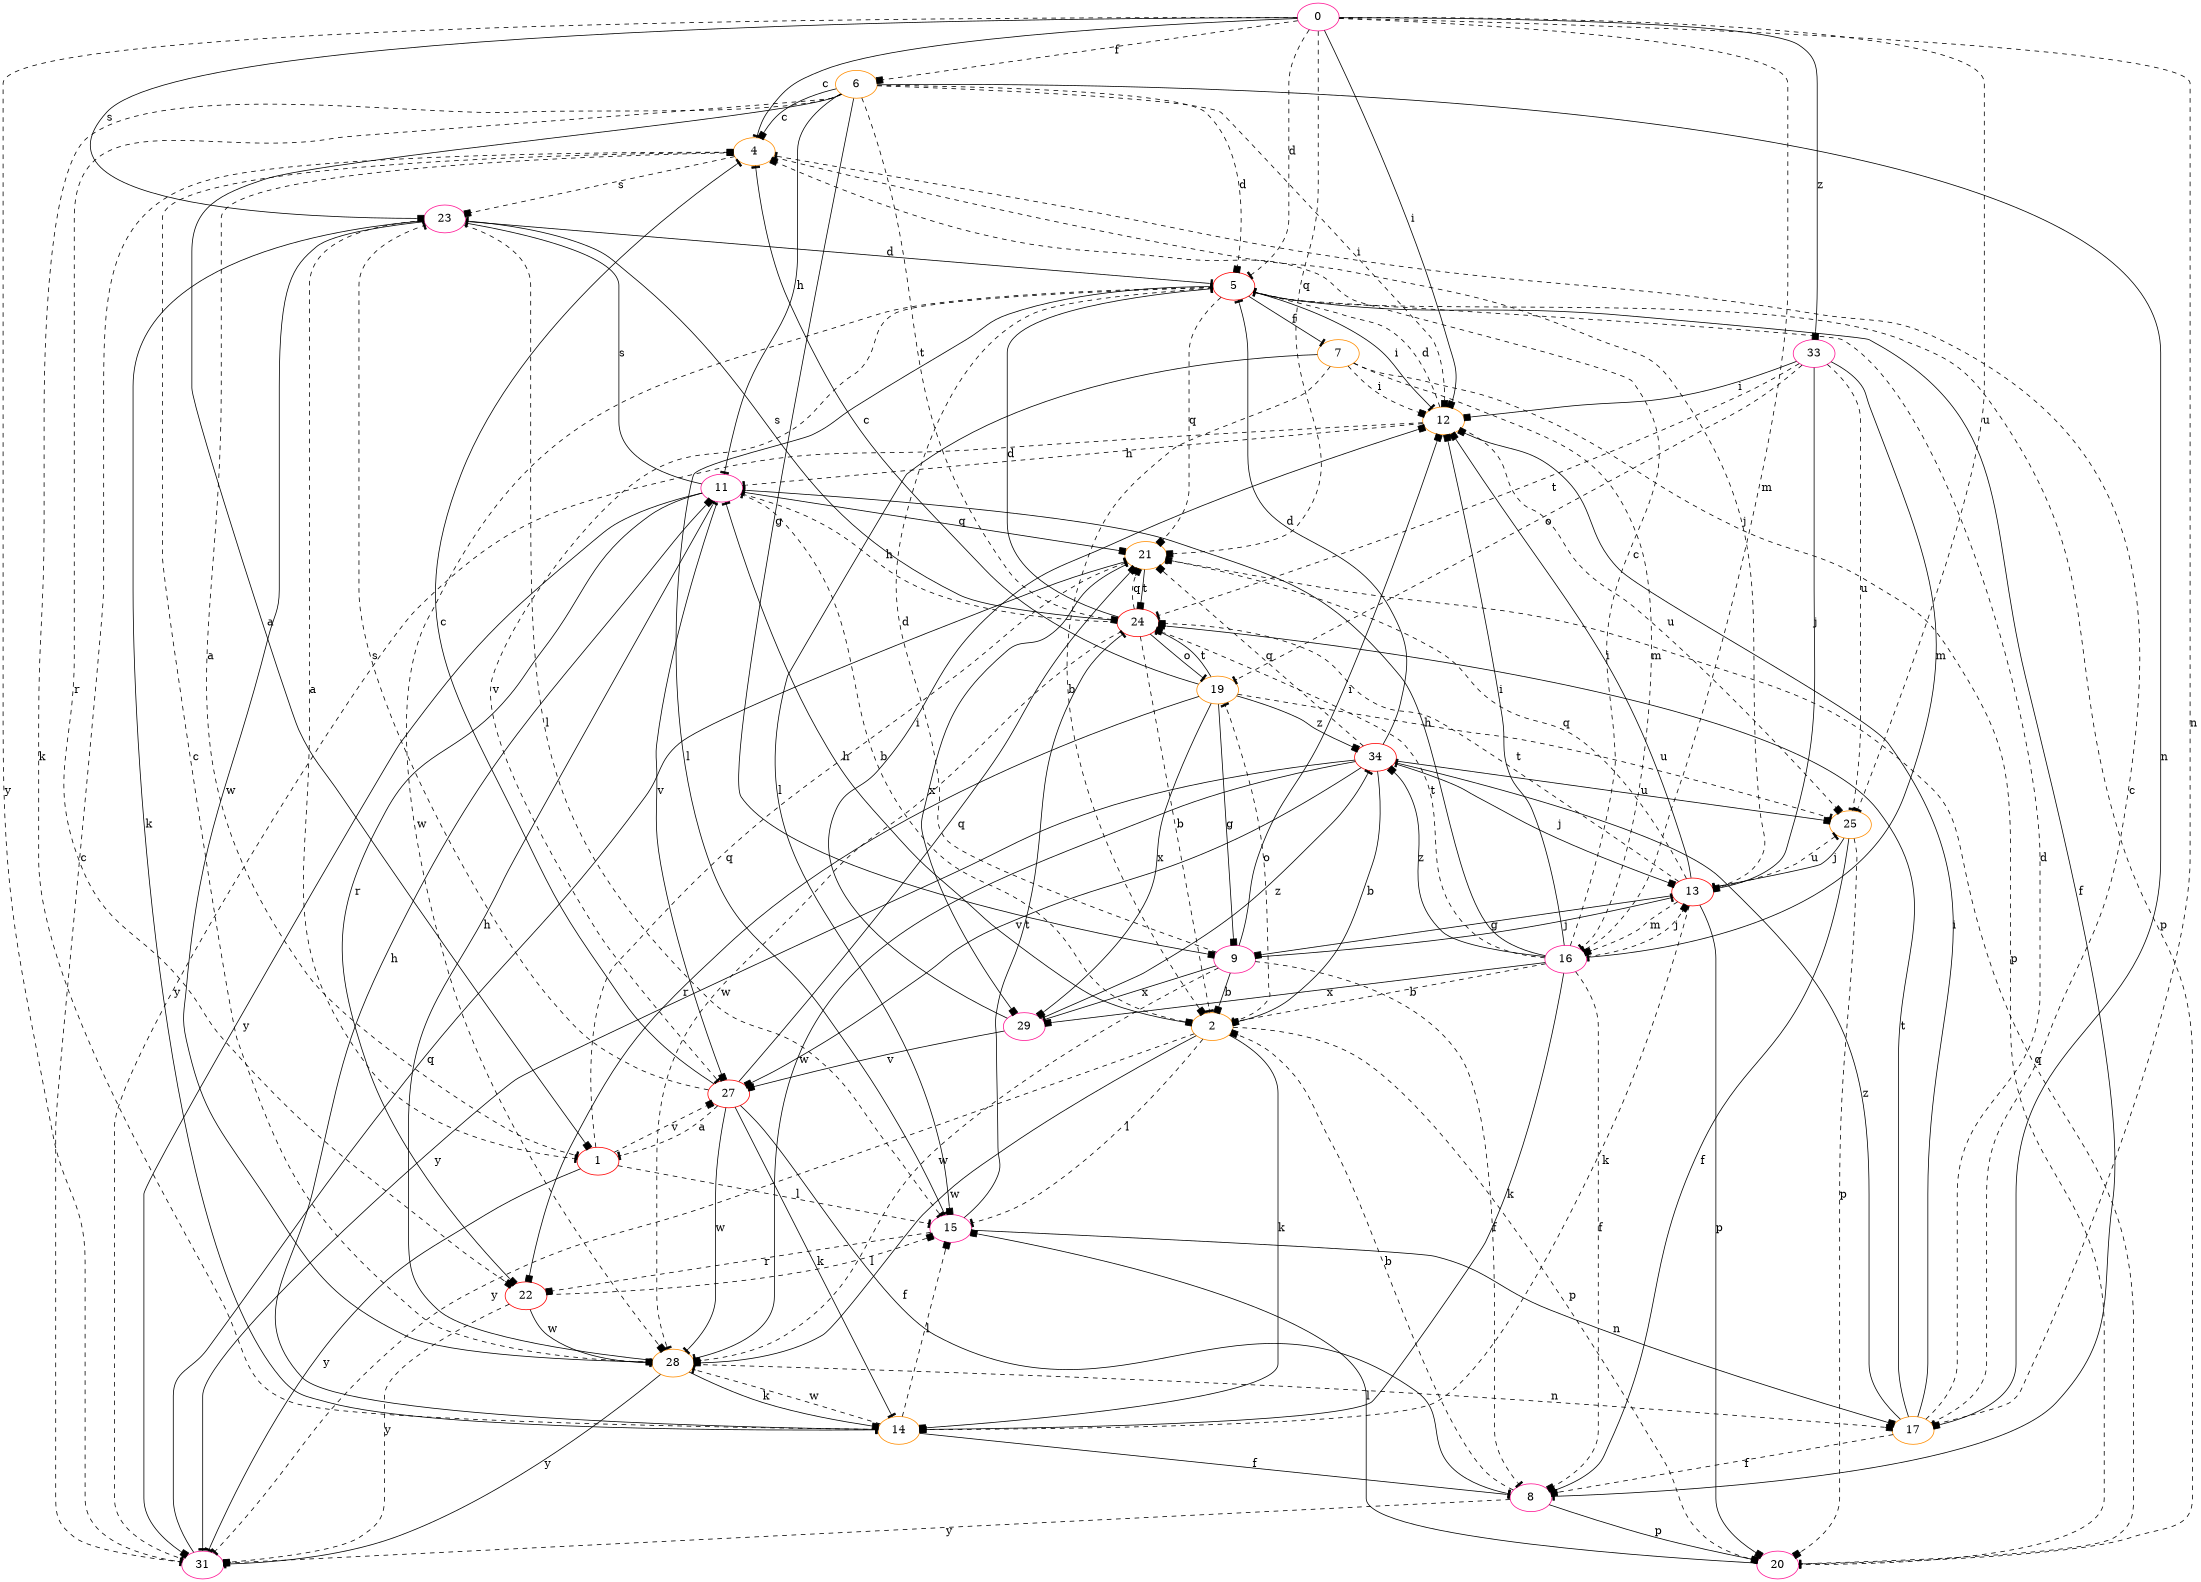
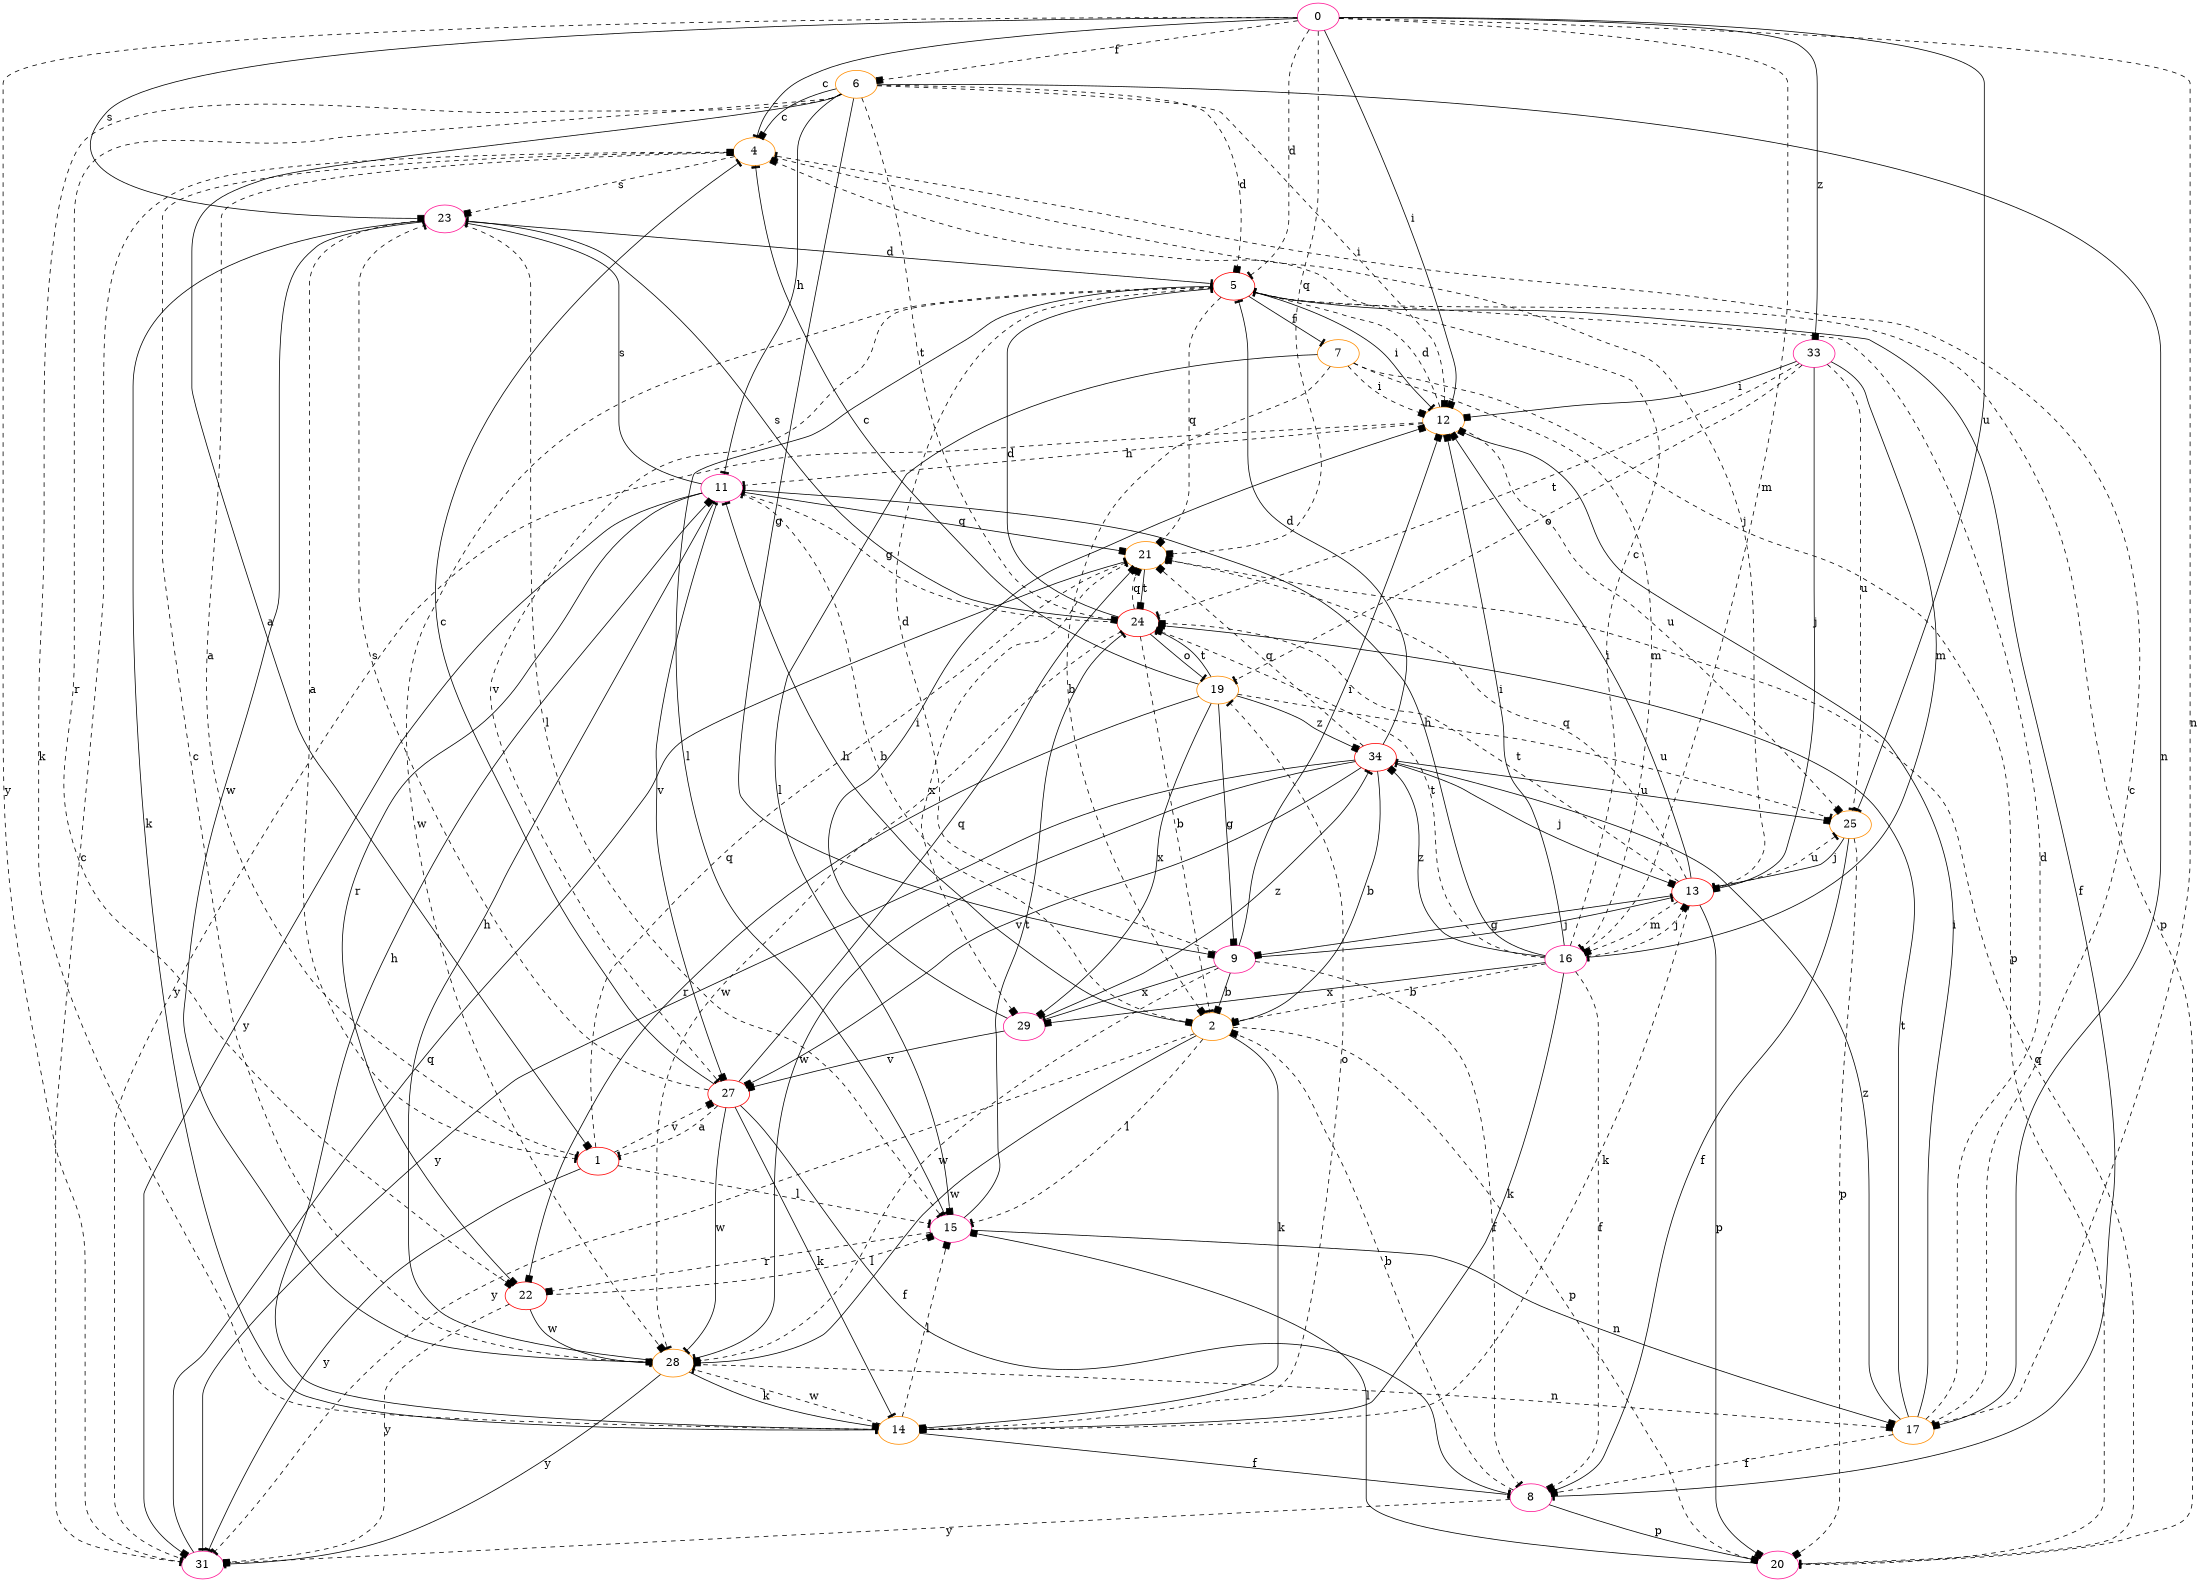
(1984, 127) -> (1984, 127)
(890, 555) -> (890, 555)
(939, 753) -> (939, 753)
(1265, 873) -> (1324, 1215)
